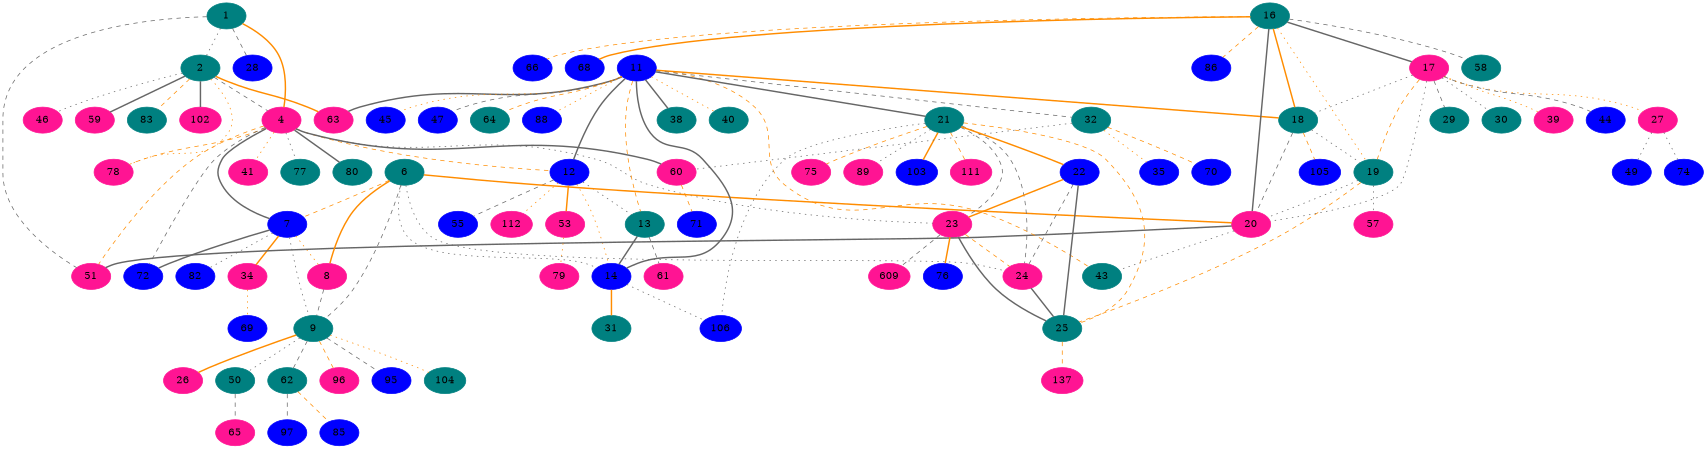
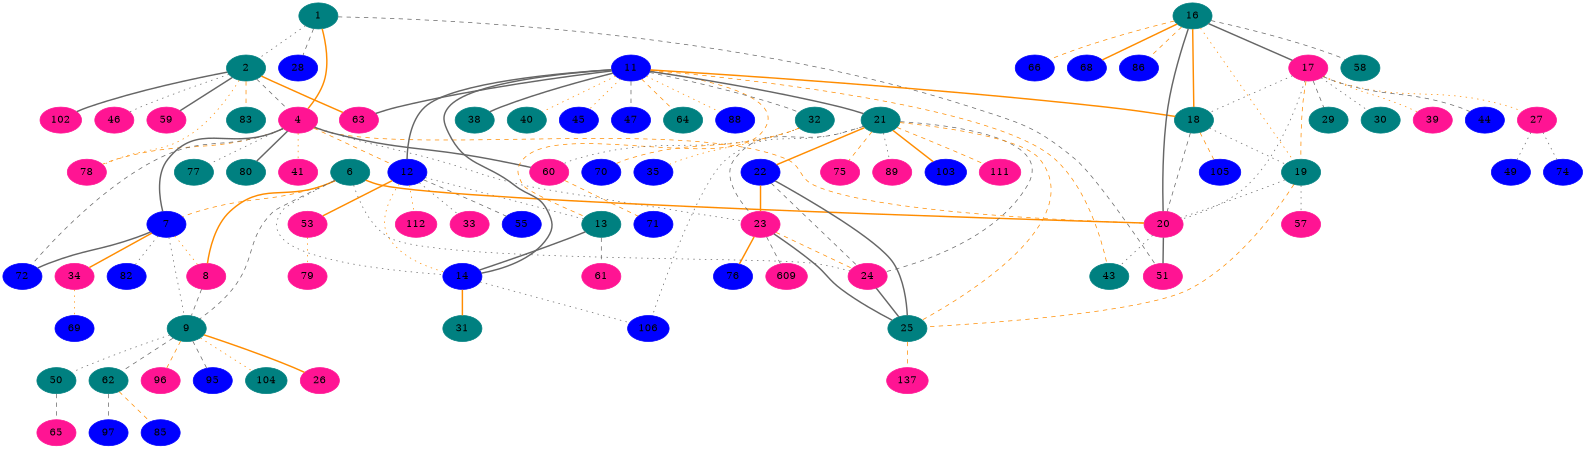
(169, 180) -> (757, 151)
none -> (470, 224)
